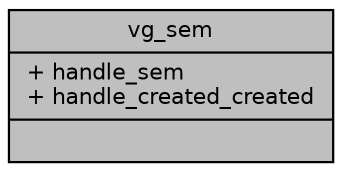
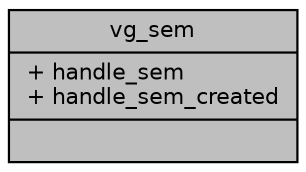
(171, 97) -> (153, 97)
